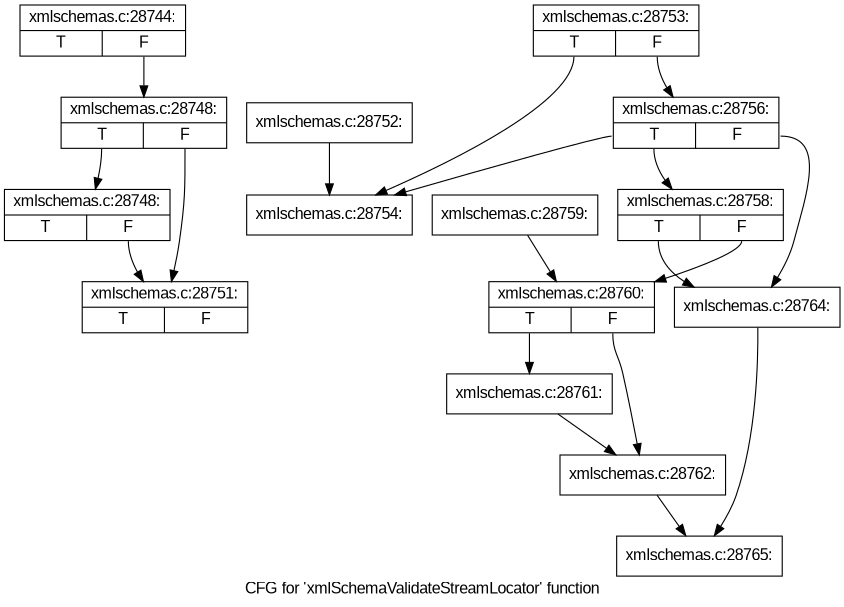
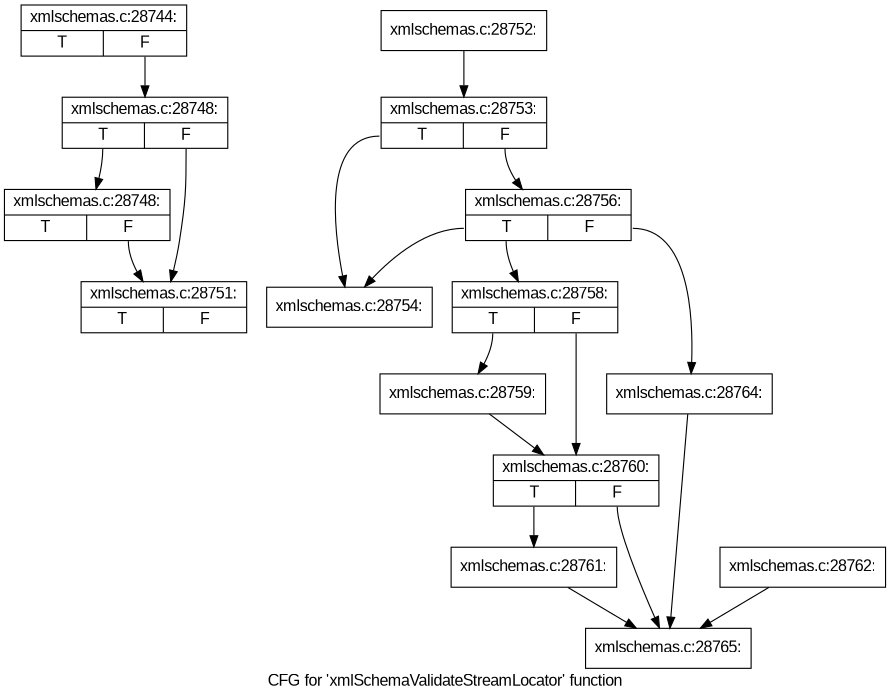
(329, 163) -> (464, 68)
(666, 265) -> (490, 349)
(626, 388) -> (632, 563)
(582, 431) -> (597, 605)
